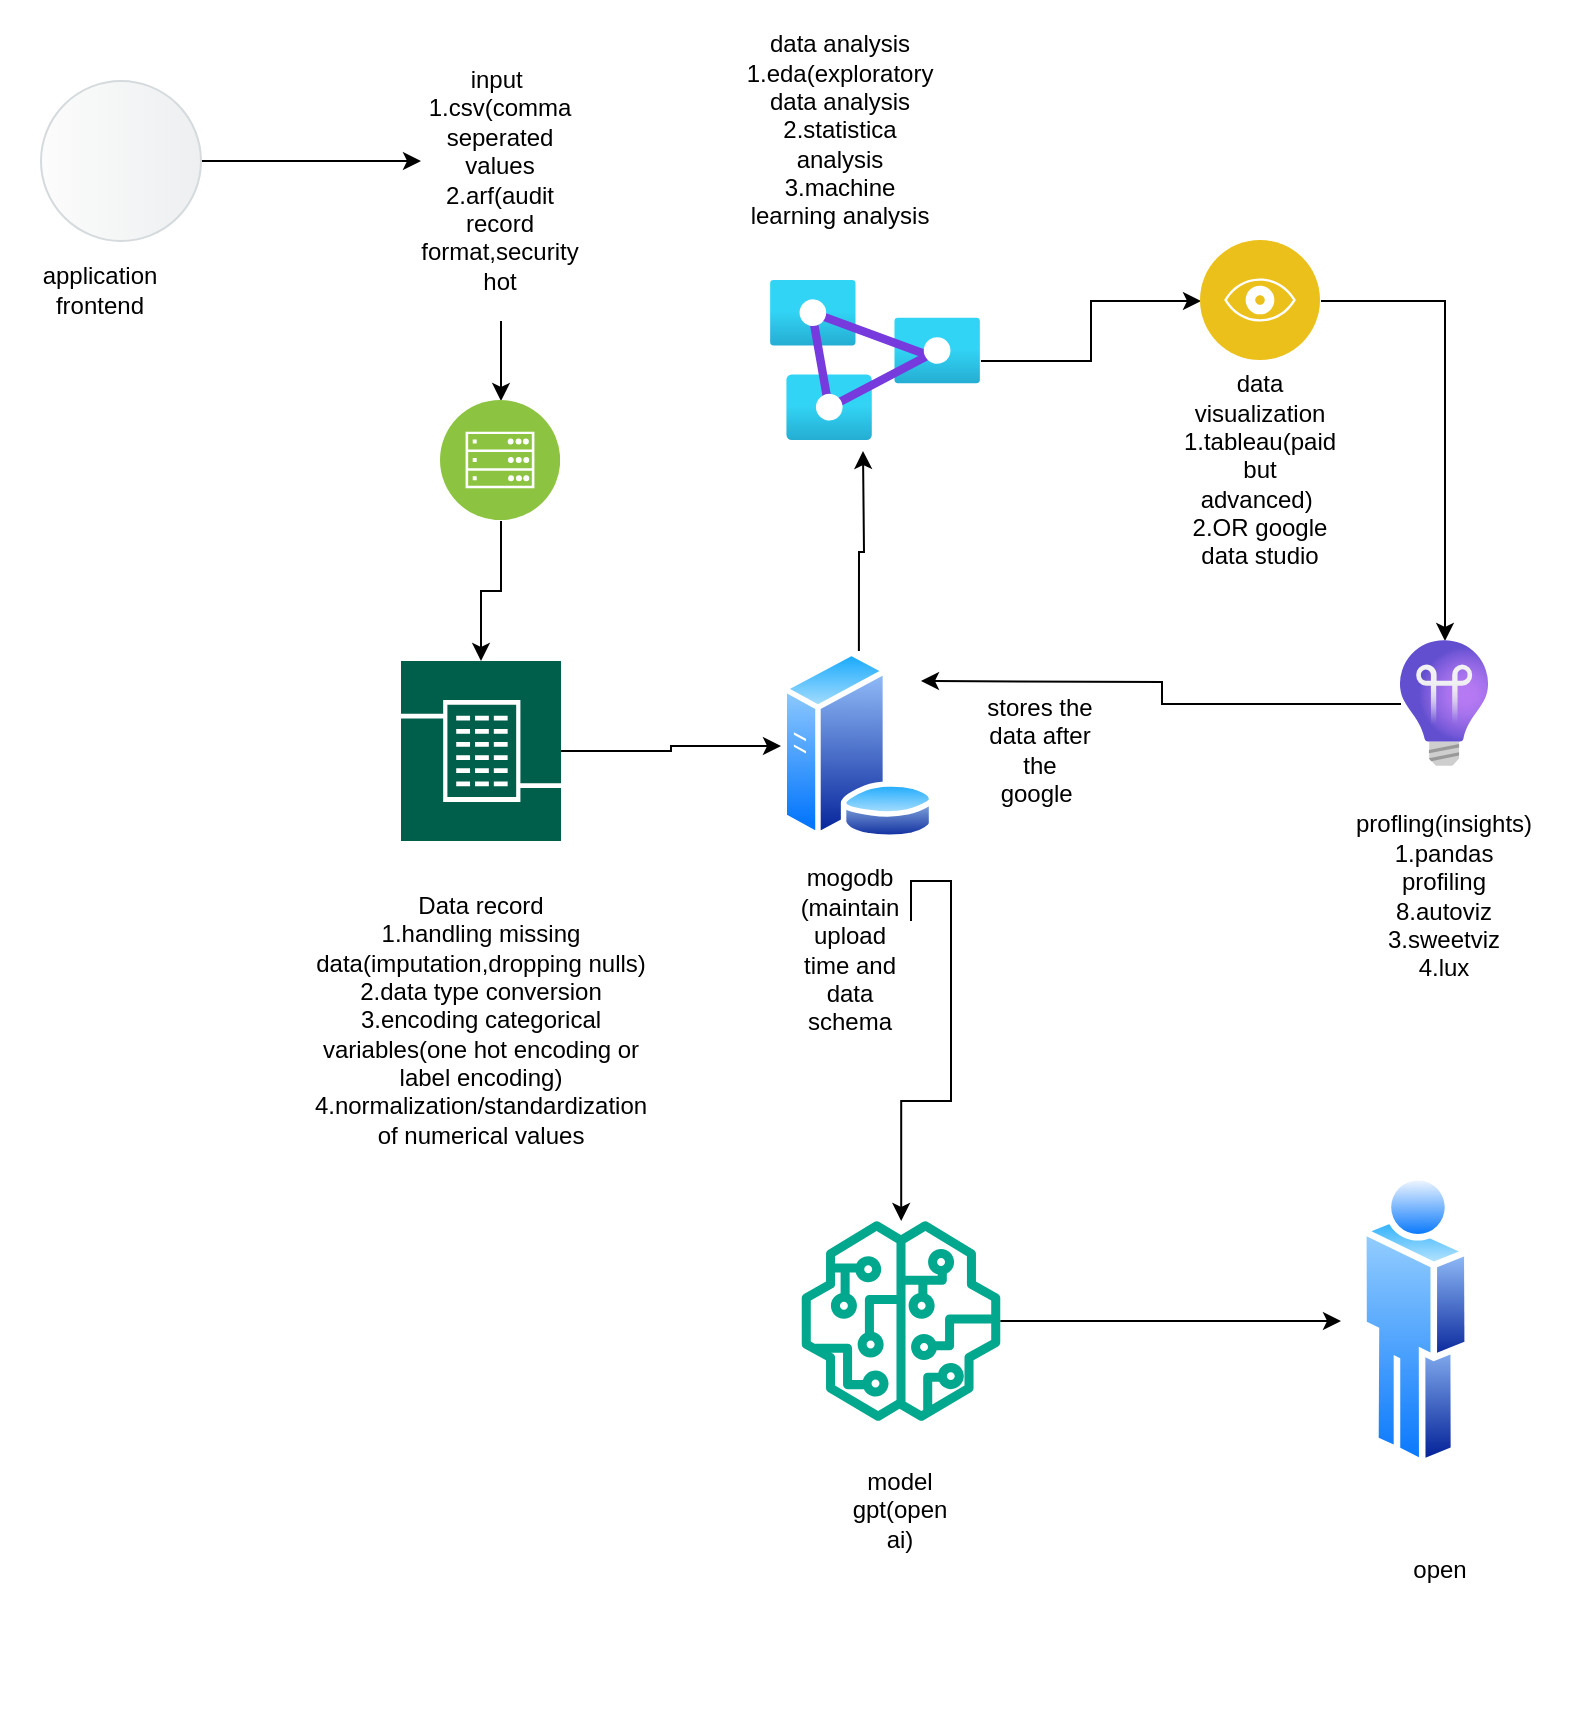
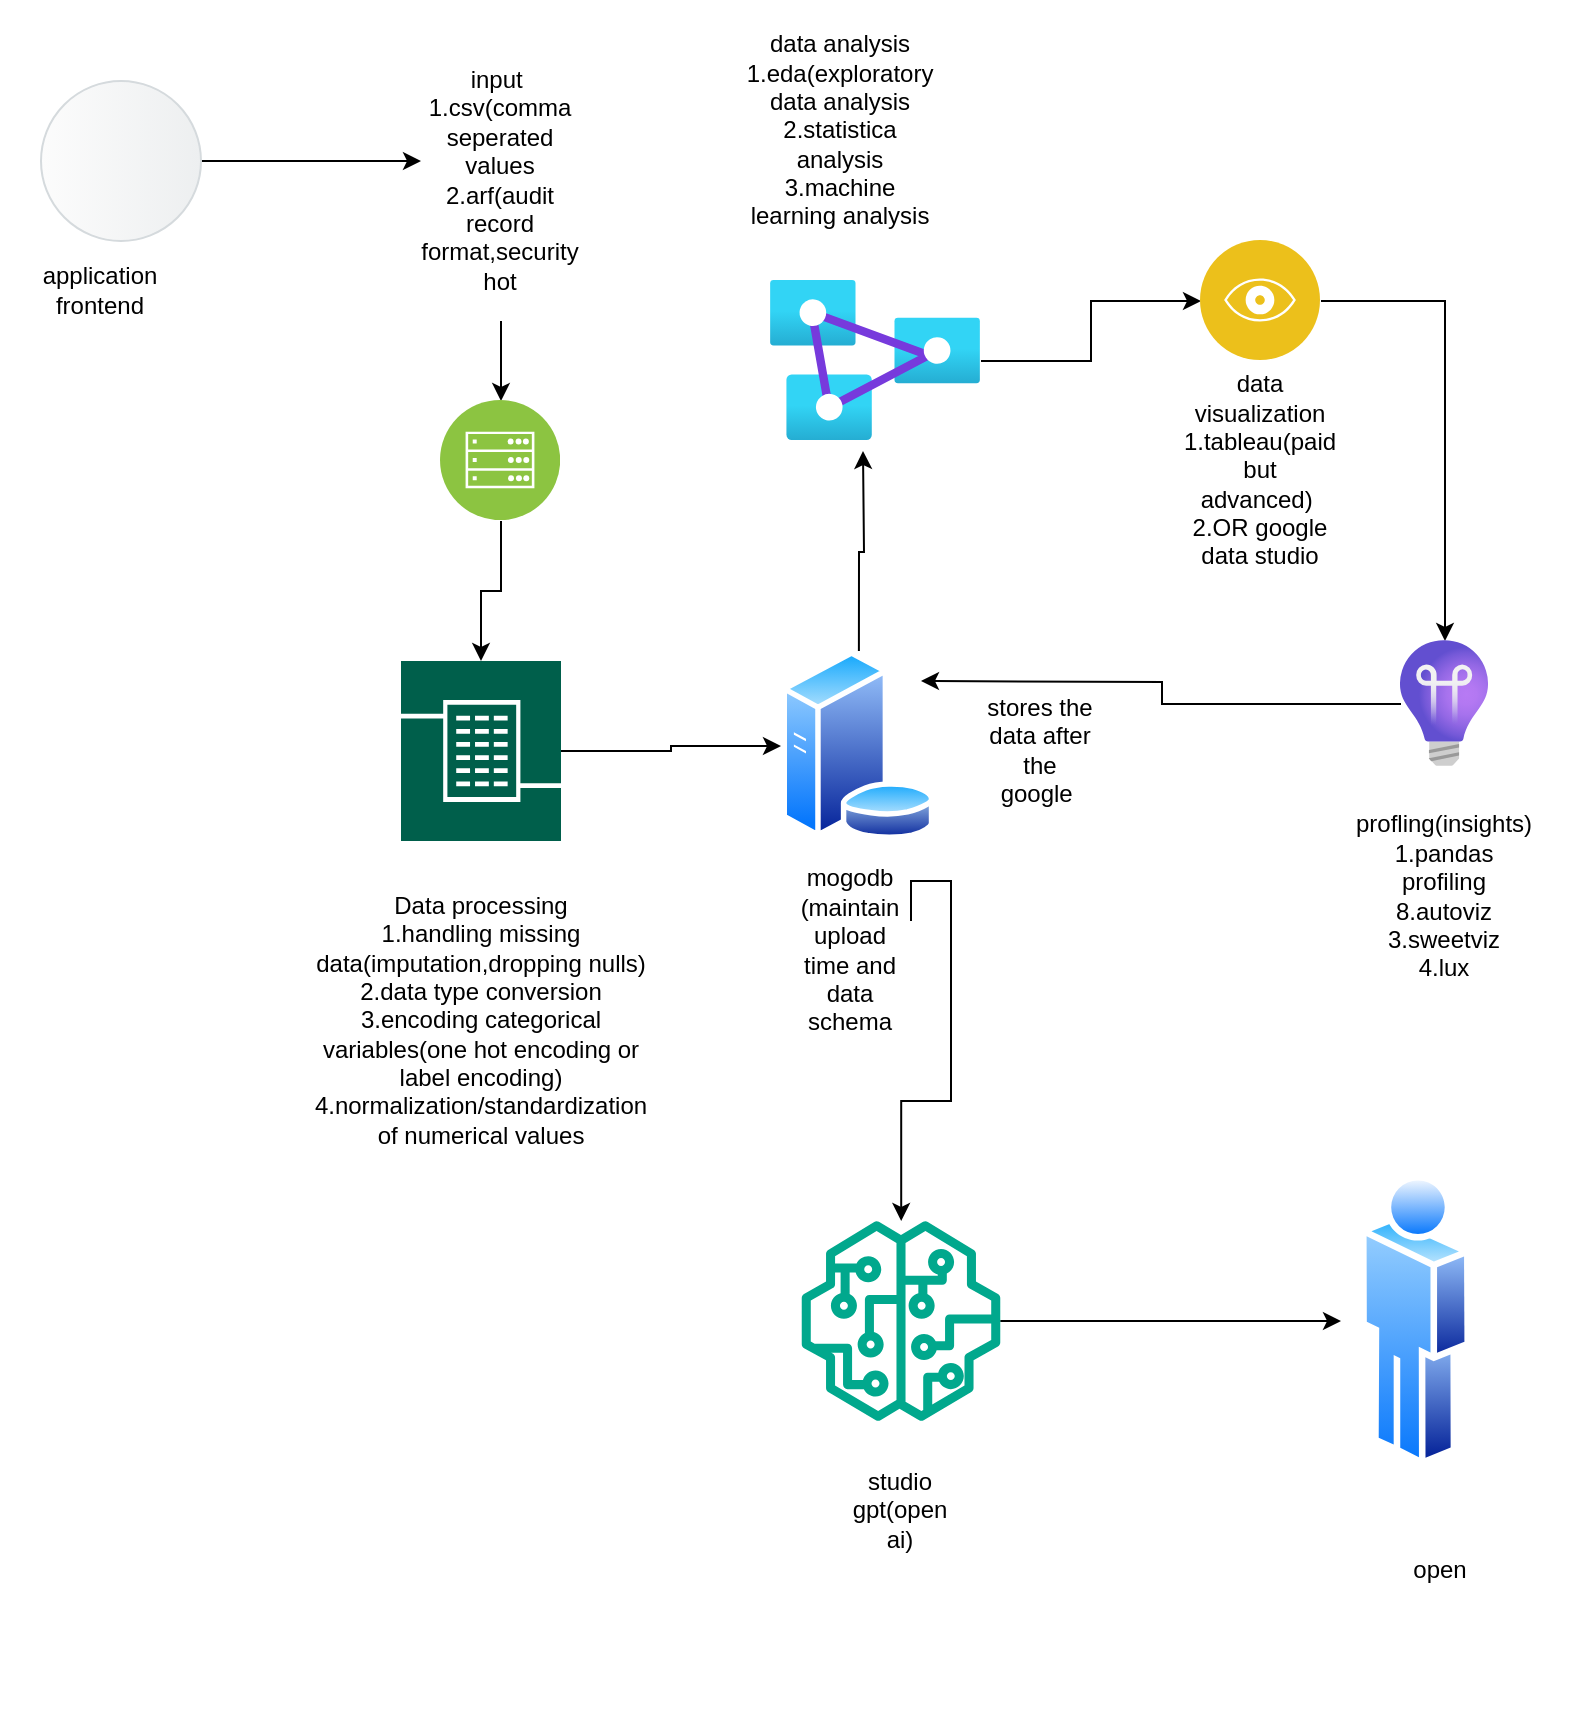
(482, 1021) -> (482, 1021)
(901, 1511) -> (901, 1511)
